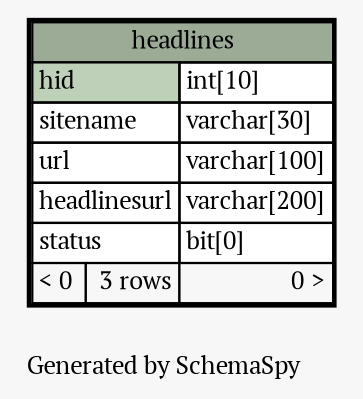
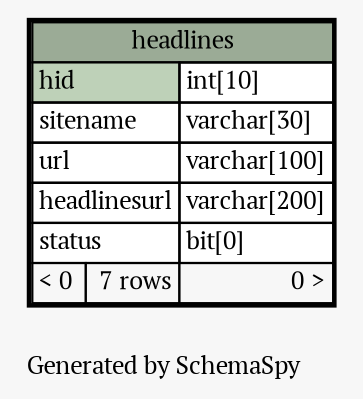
(136, 282) -> (136, 282)
